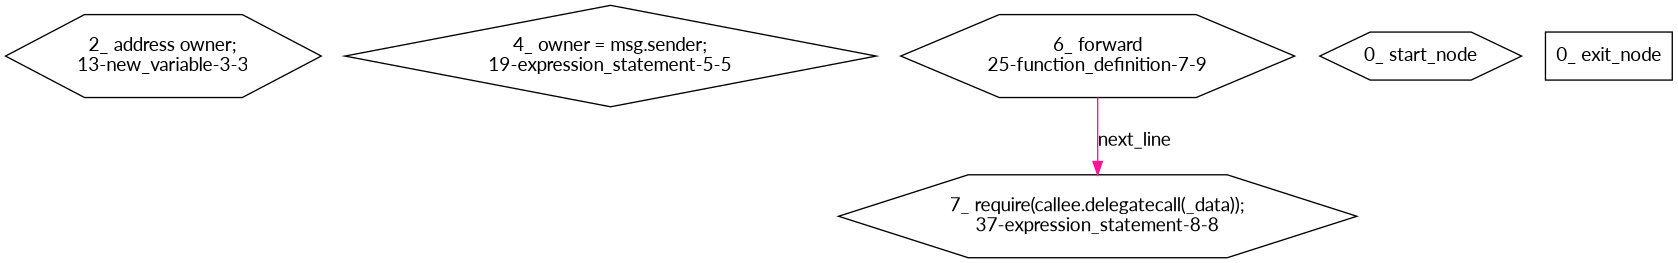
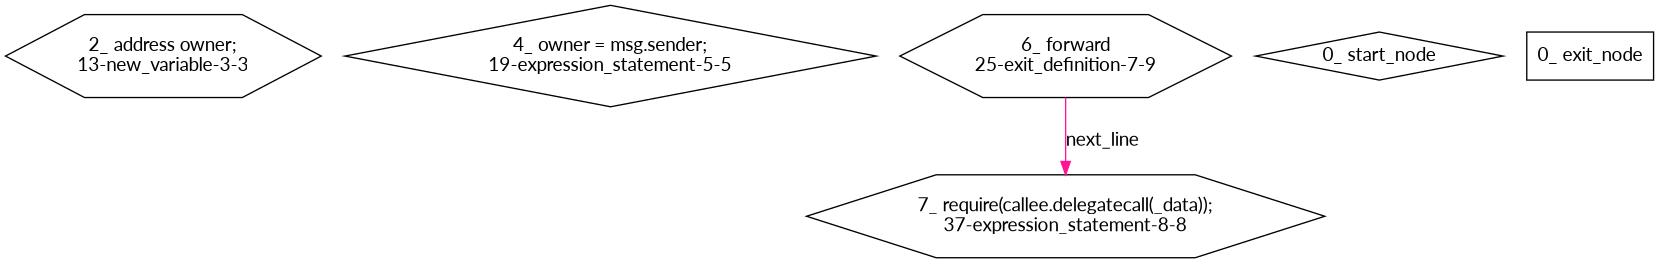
(1098, 56) -> (1066, 56)
(1421, 56) -> (1379, 56)
